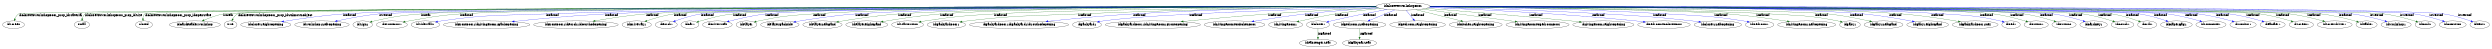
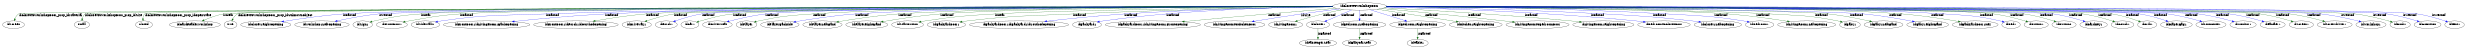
(1894, 8) -> (1418, 33)
(1001, 16) -> (1000, 16)
(1312, 16) -> (1306, 16)
